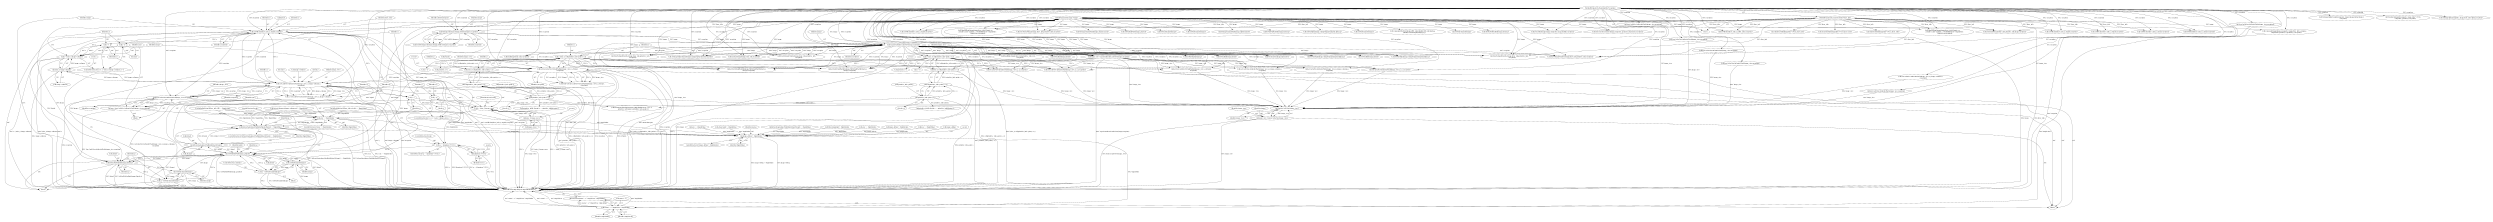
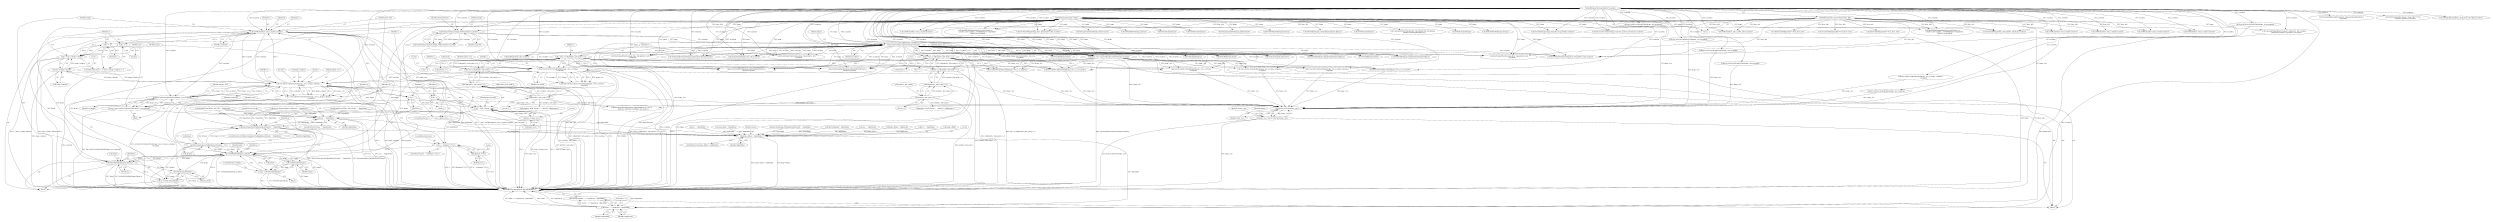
(1808, 188) -> (1876, 204)
